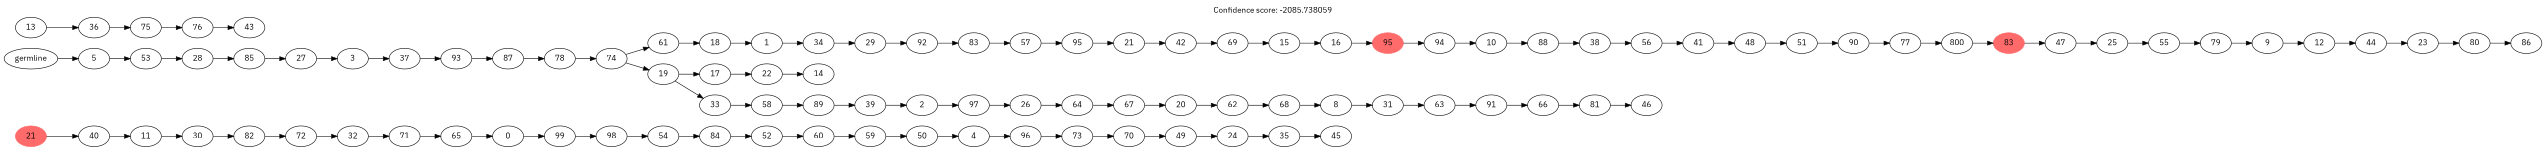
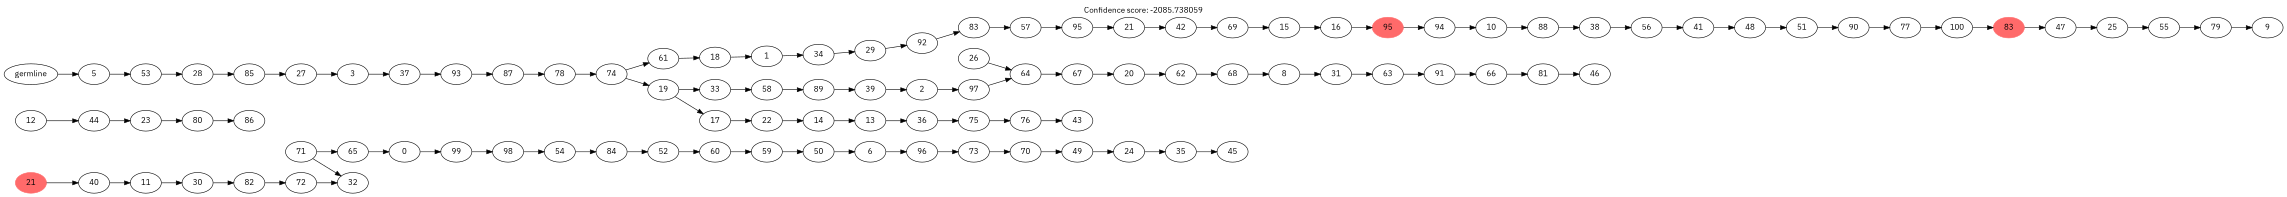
(1957, 43) -> (1957, 28)
(2291, 43) -> none
(997, 105) -> (997, 83)
none -> (842, 121)
(376, 136) -> (324, 166)
(974, 136) -> (870, 152)
